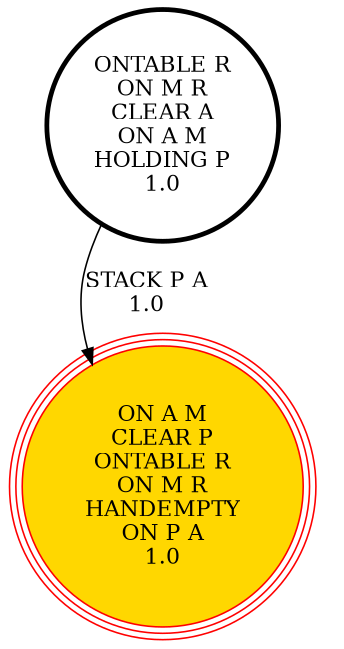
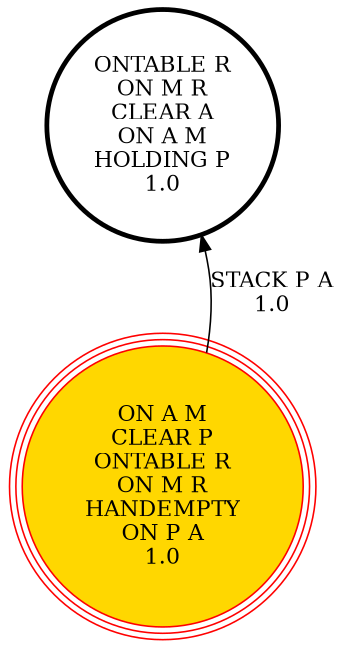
(82, 285) -> (211, 302)
